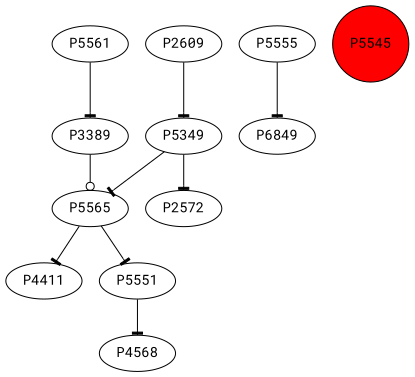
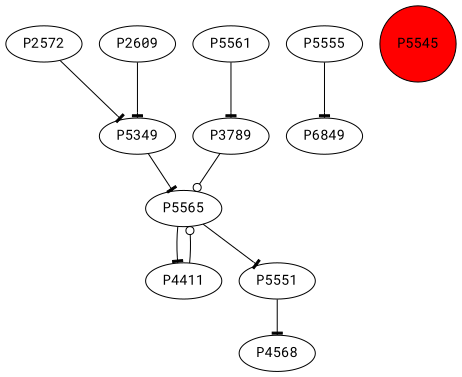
(90, 136) -> (231, 136)
(184, 170) -> (89, 88)
none -> (190, 249)
